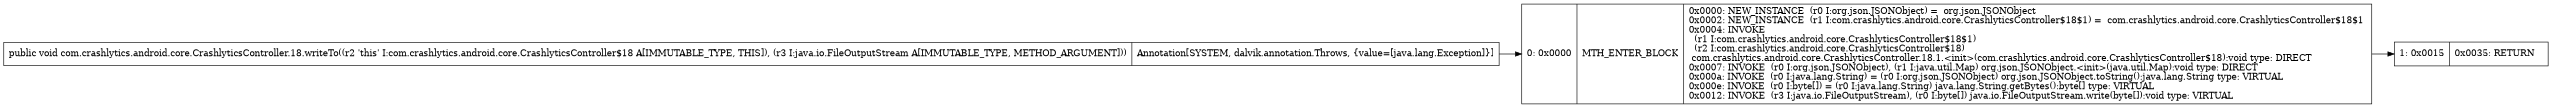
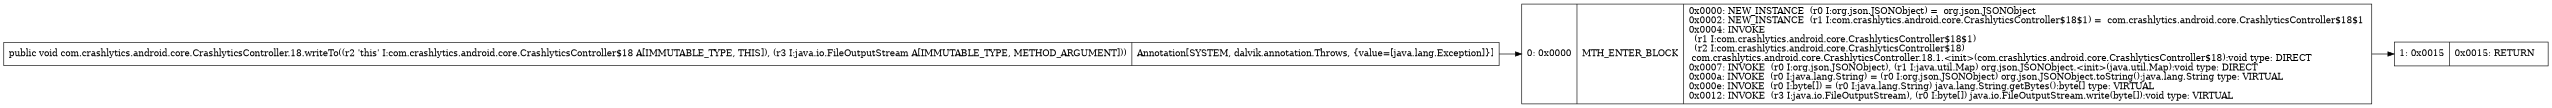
(2499, 54) -> (2499, 54)
